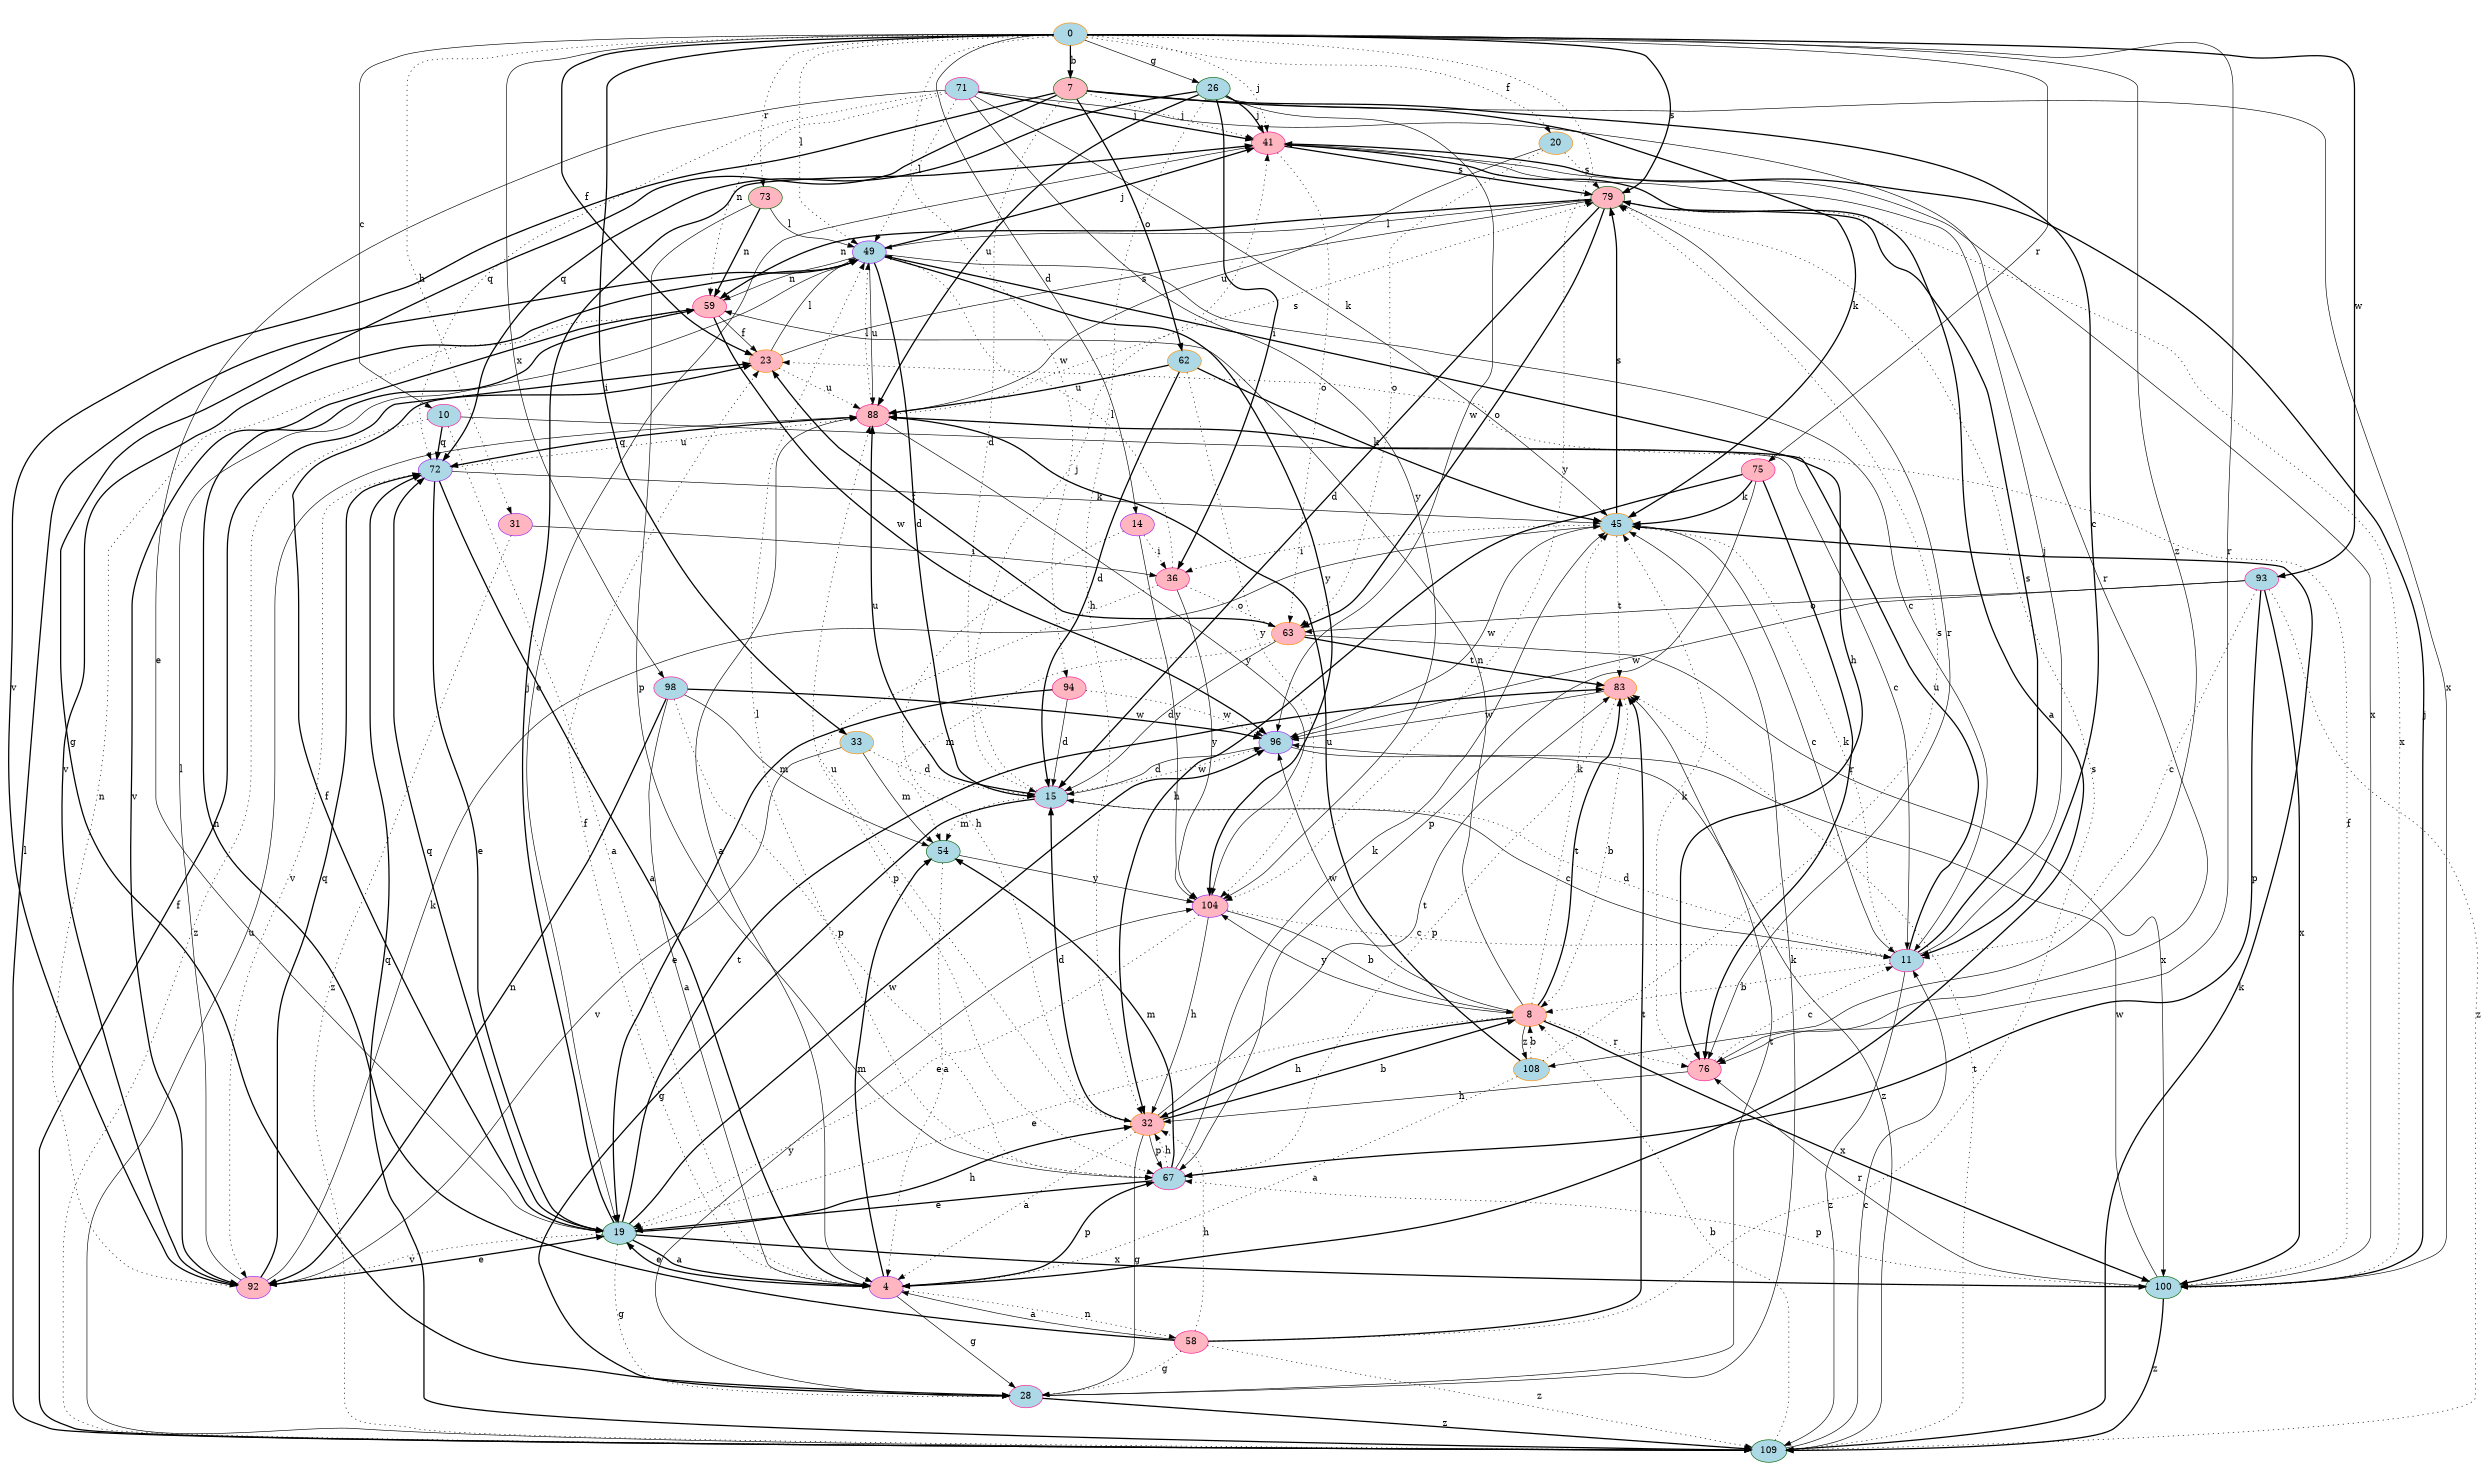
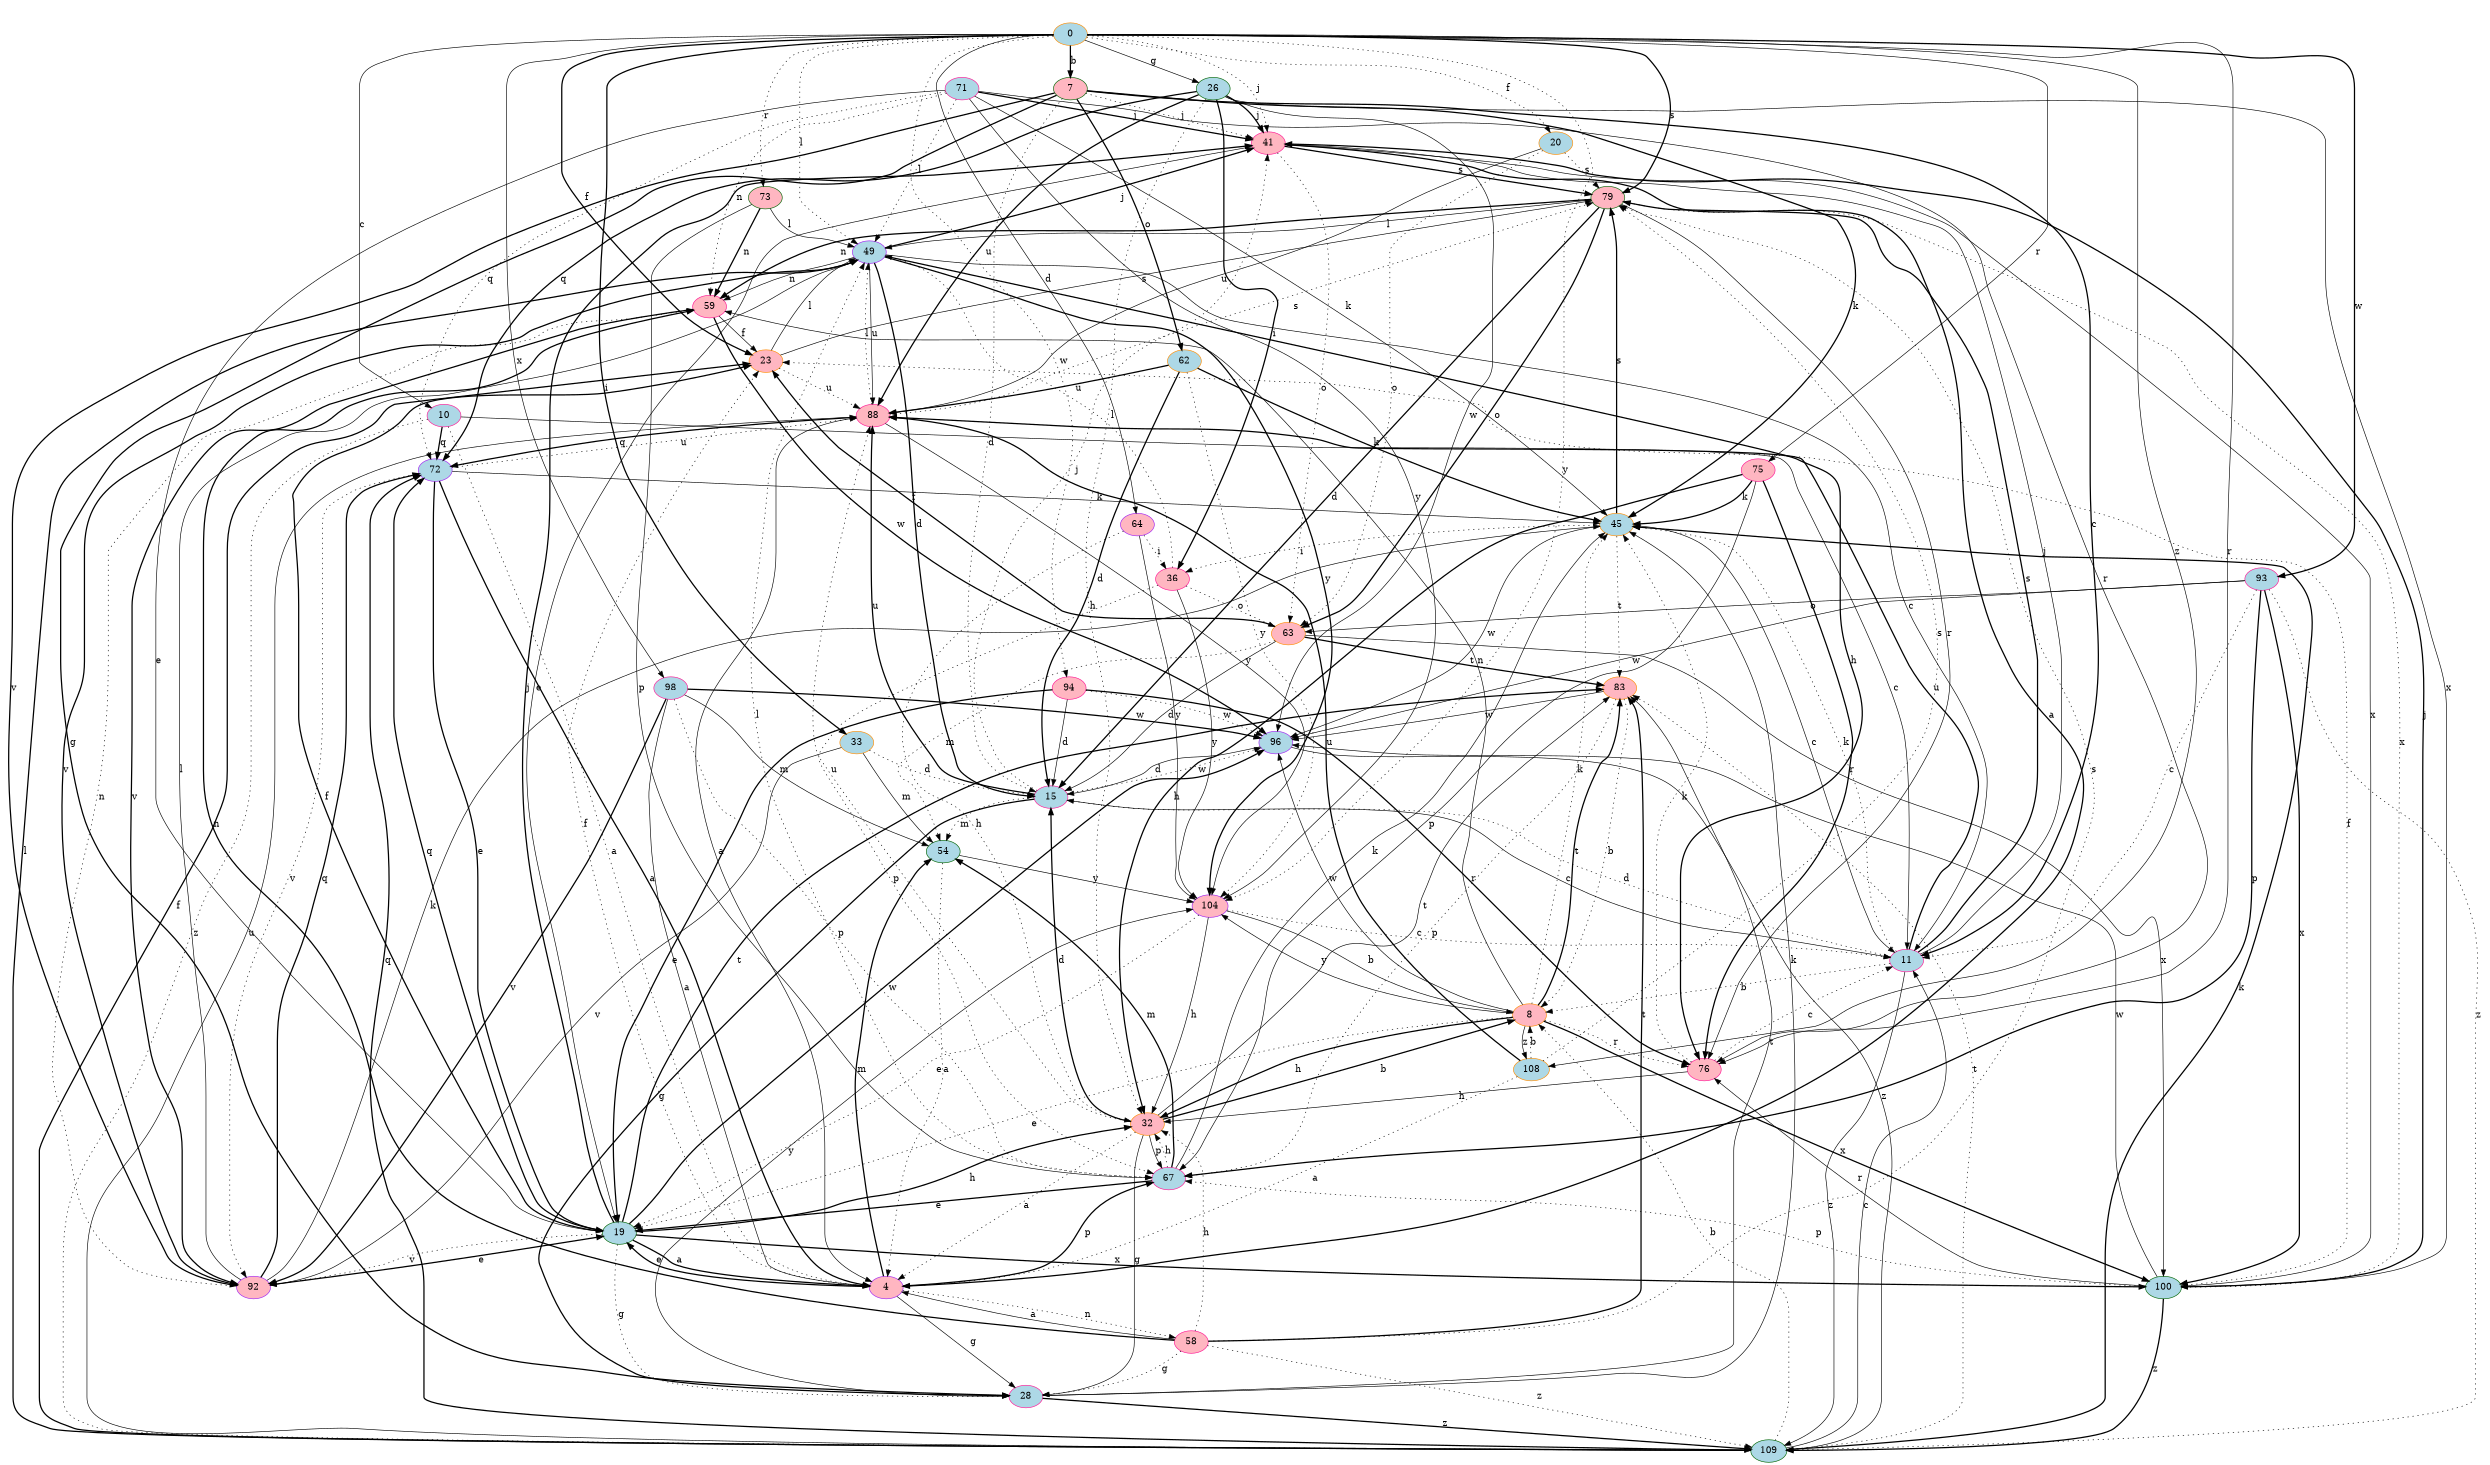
(515, 525) -> none
(1137, 525) -> (1137, 525)
none -> (1411, 824)
(513, 988) -> (513, 988)
